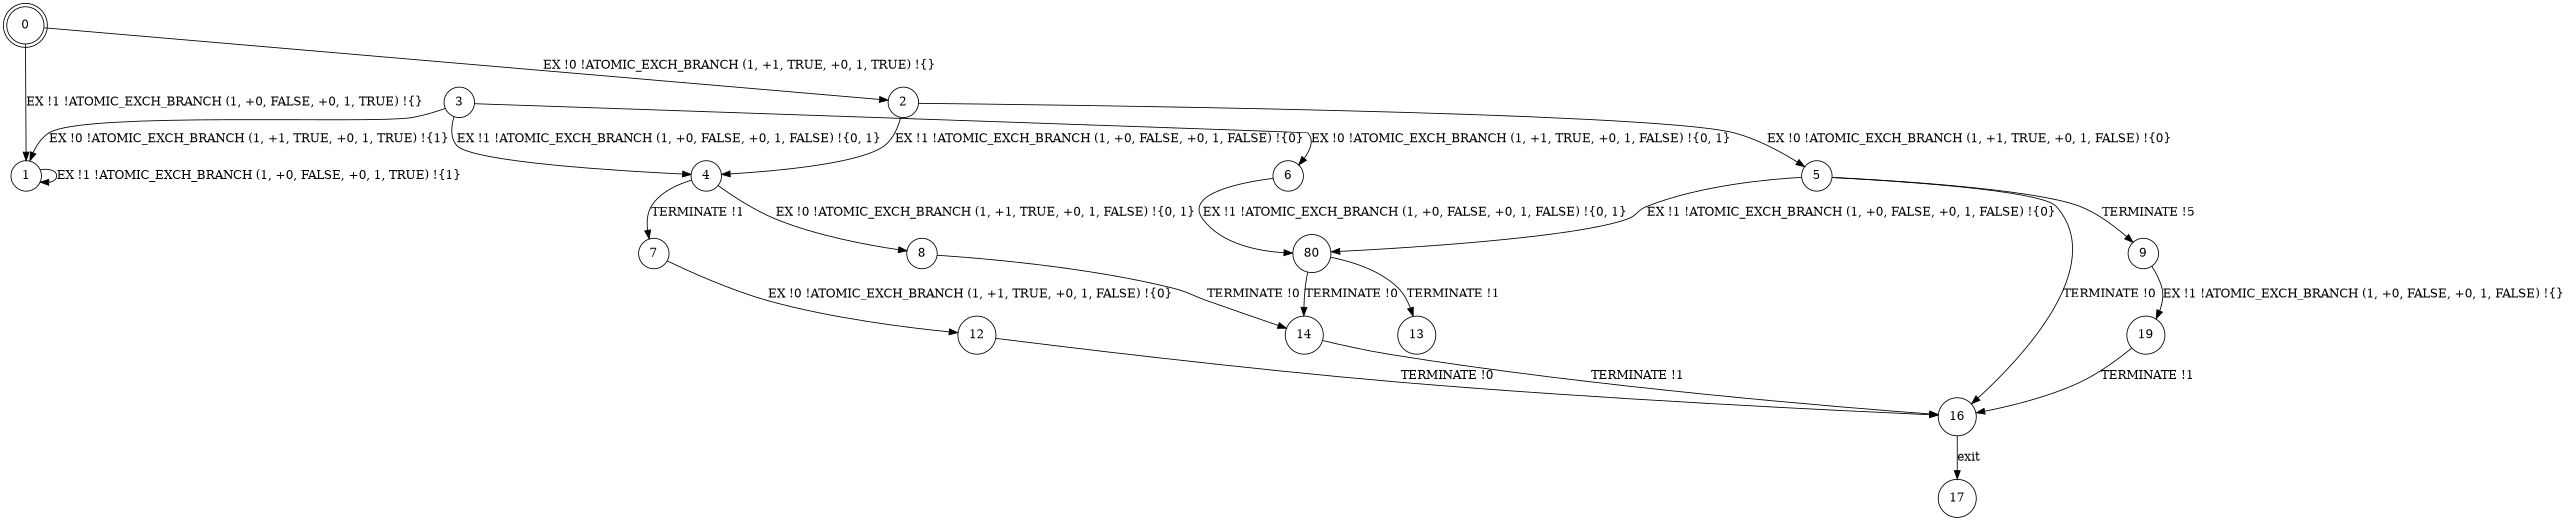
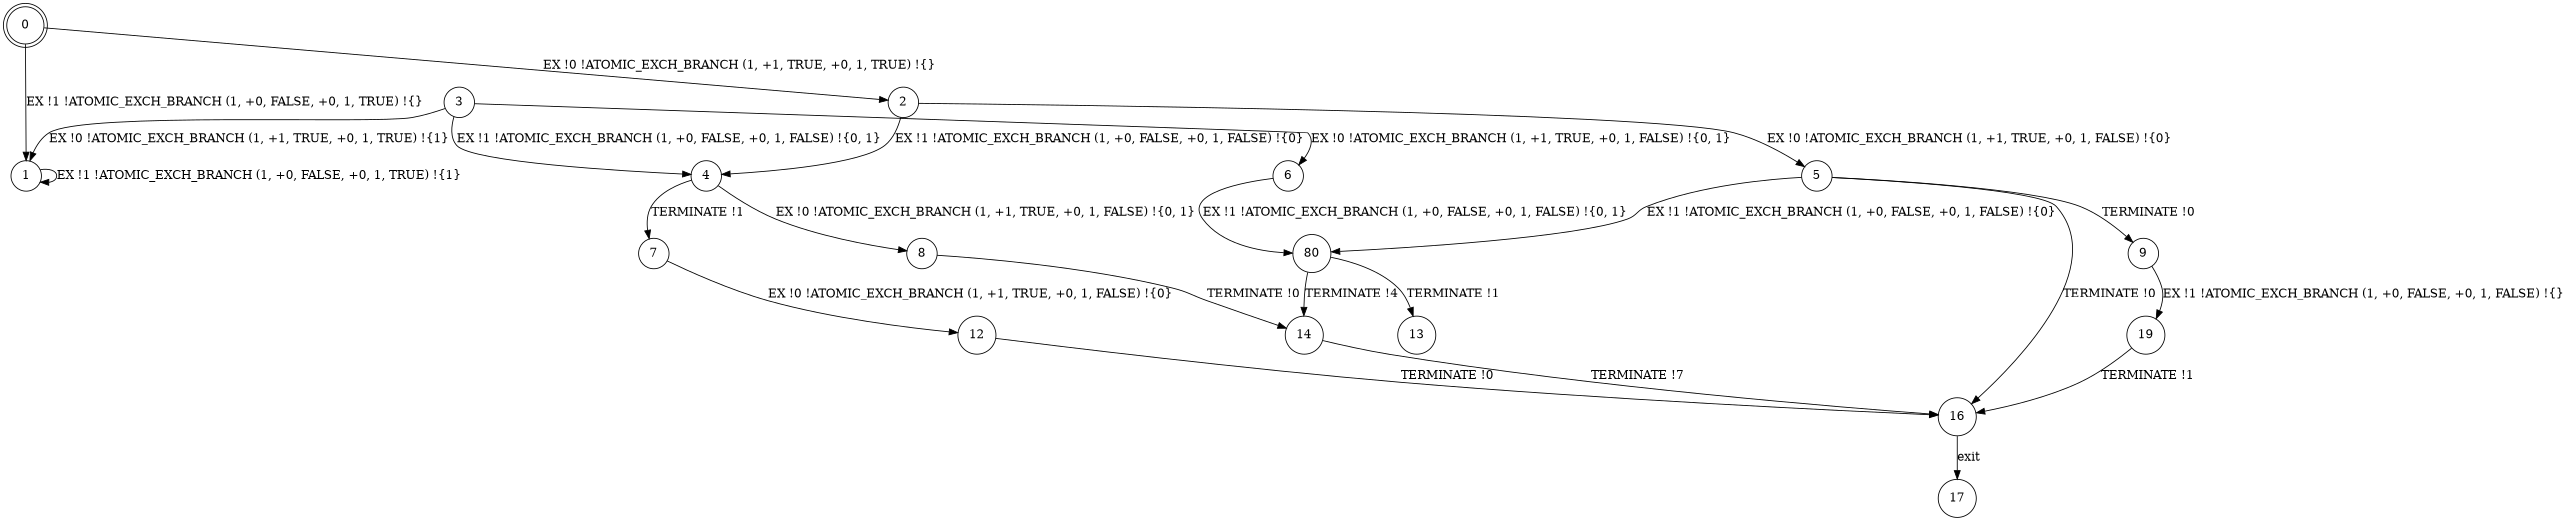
(2148, 213) -> (2148, 213)
(1352, 294) -> (1352, 294)
(1638, 376) -> (1638, 376)
